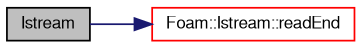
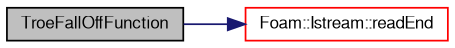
(48, 24) -> (95, 24)
